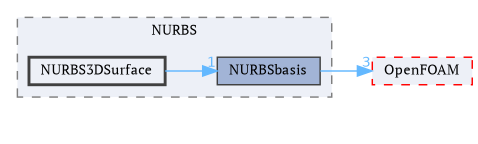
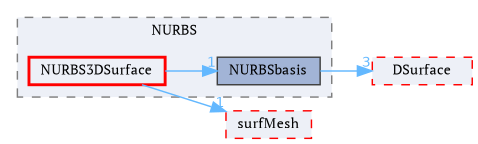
(97, 71) -> (97, 71)
(422, 71) -> (422, 71)
none -> (269, 125)
